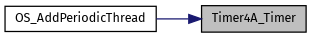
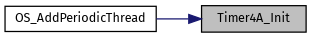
(254, 19) -> (254, 19)
